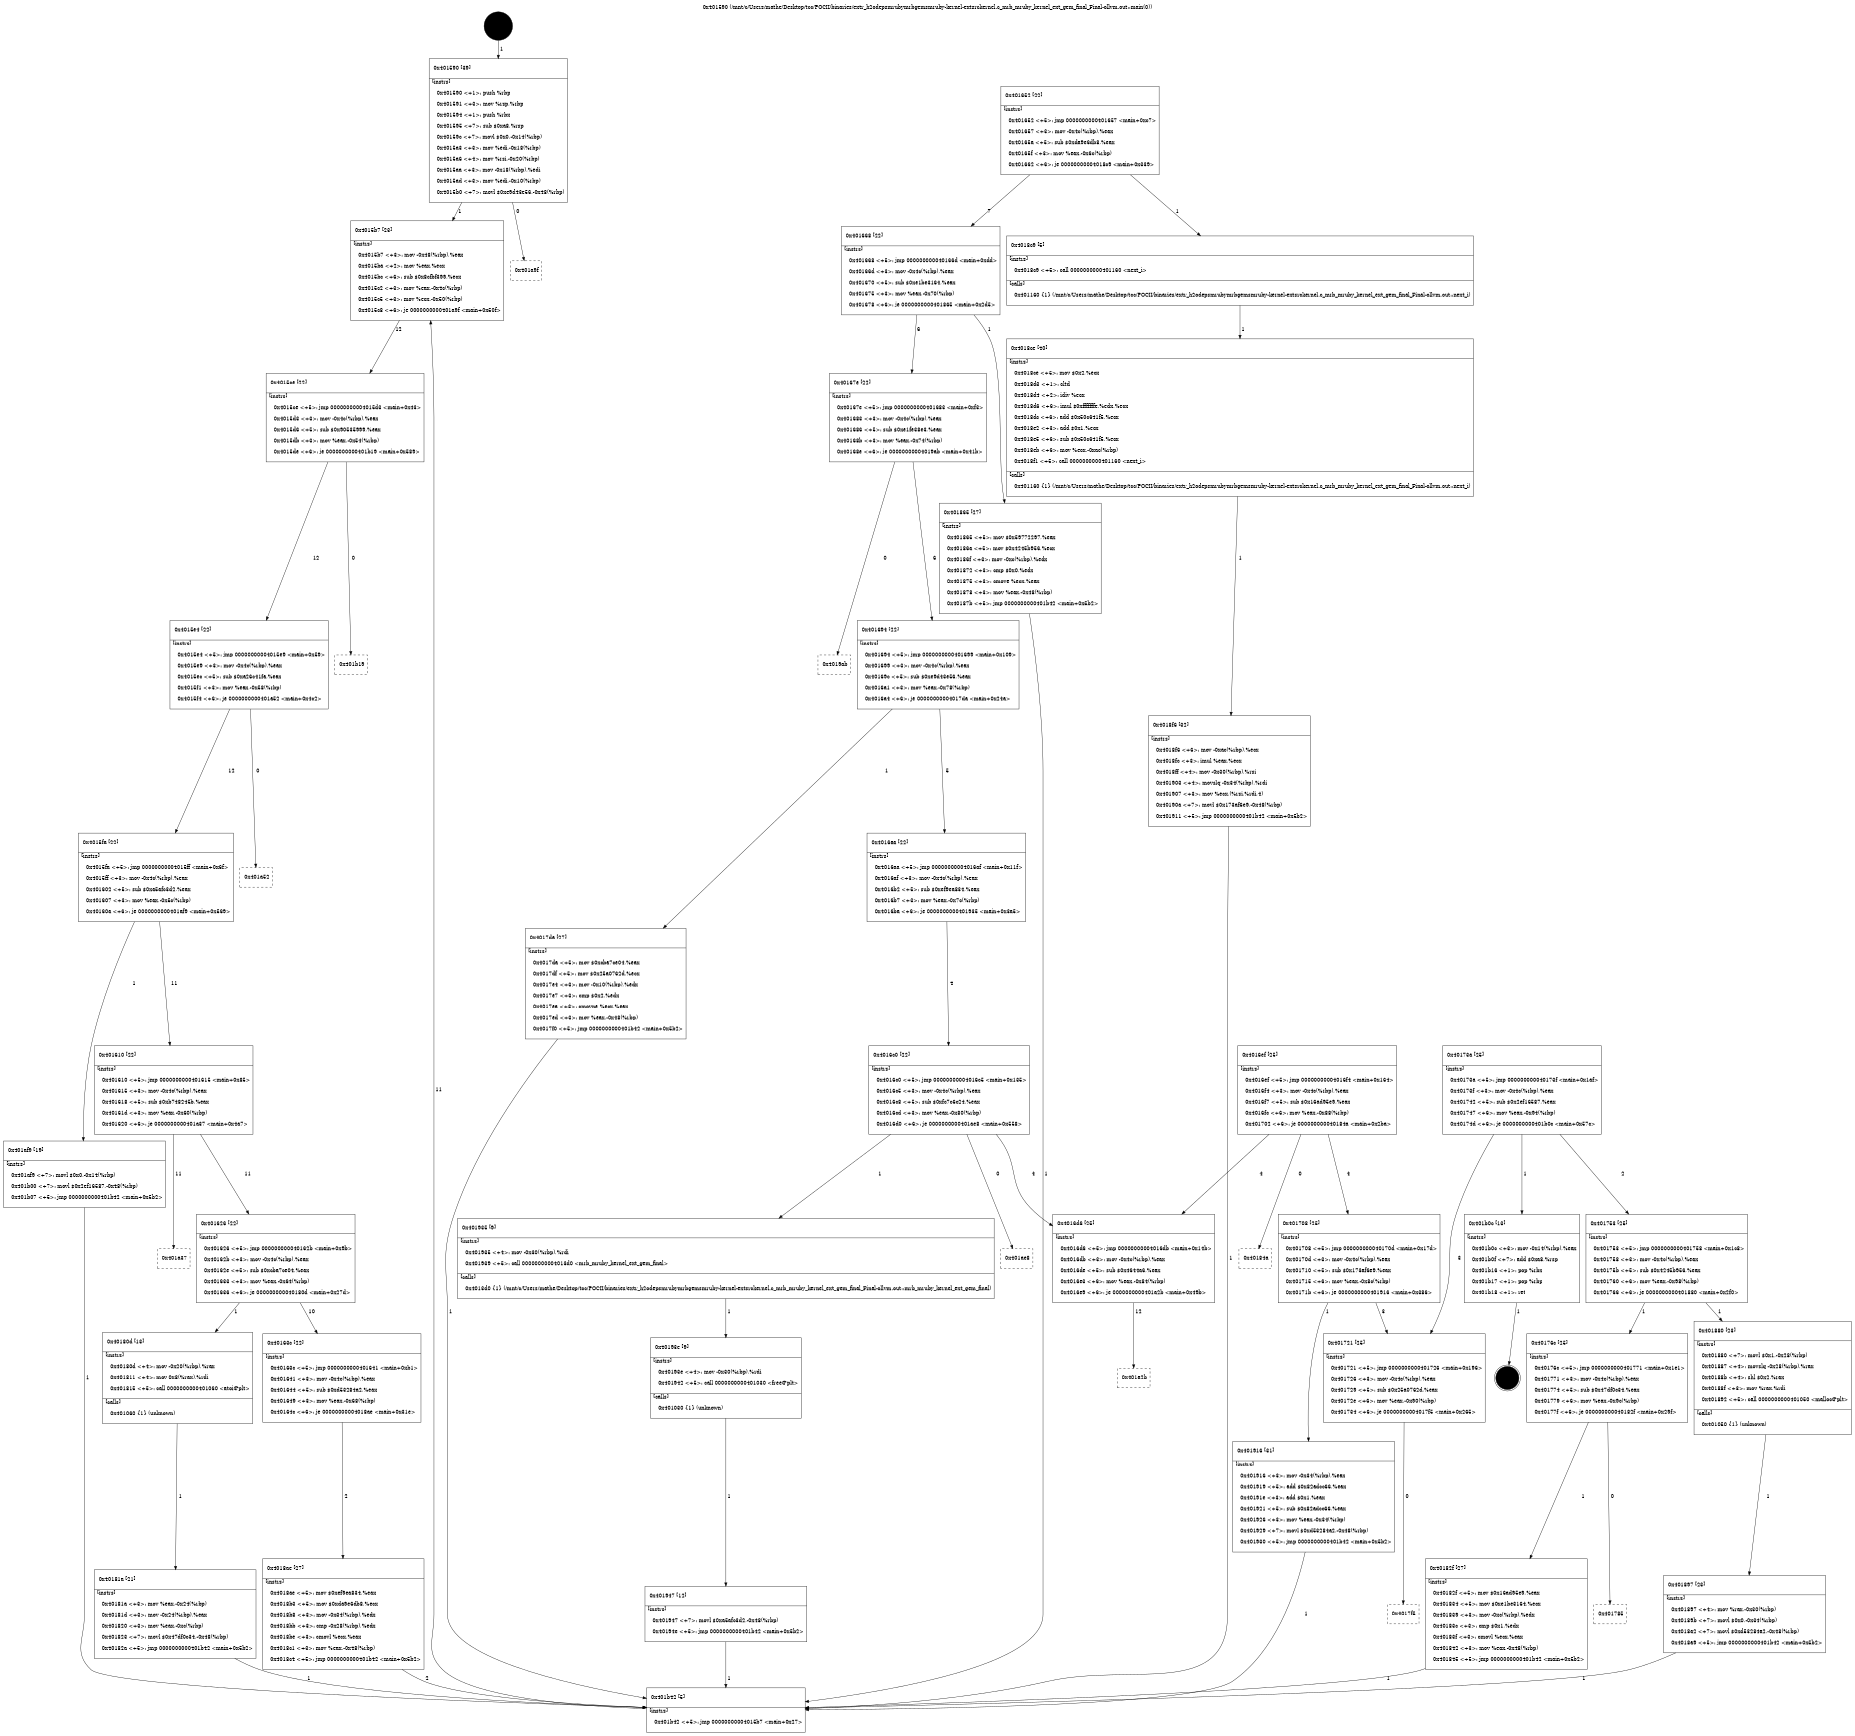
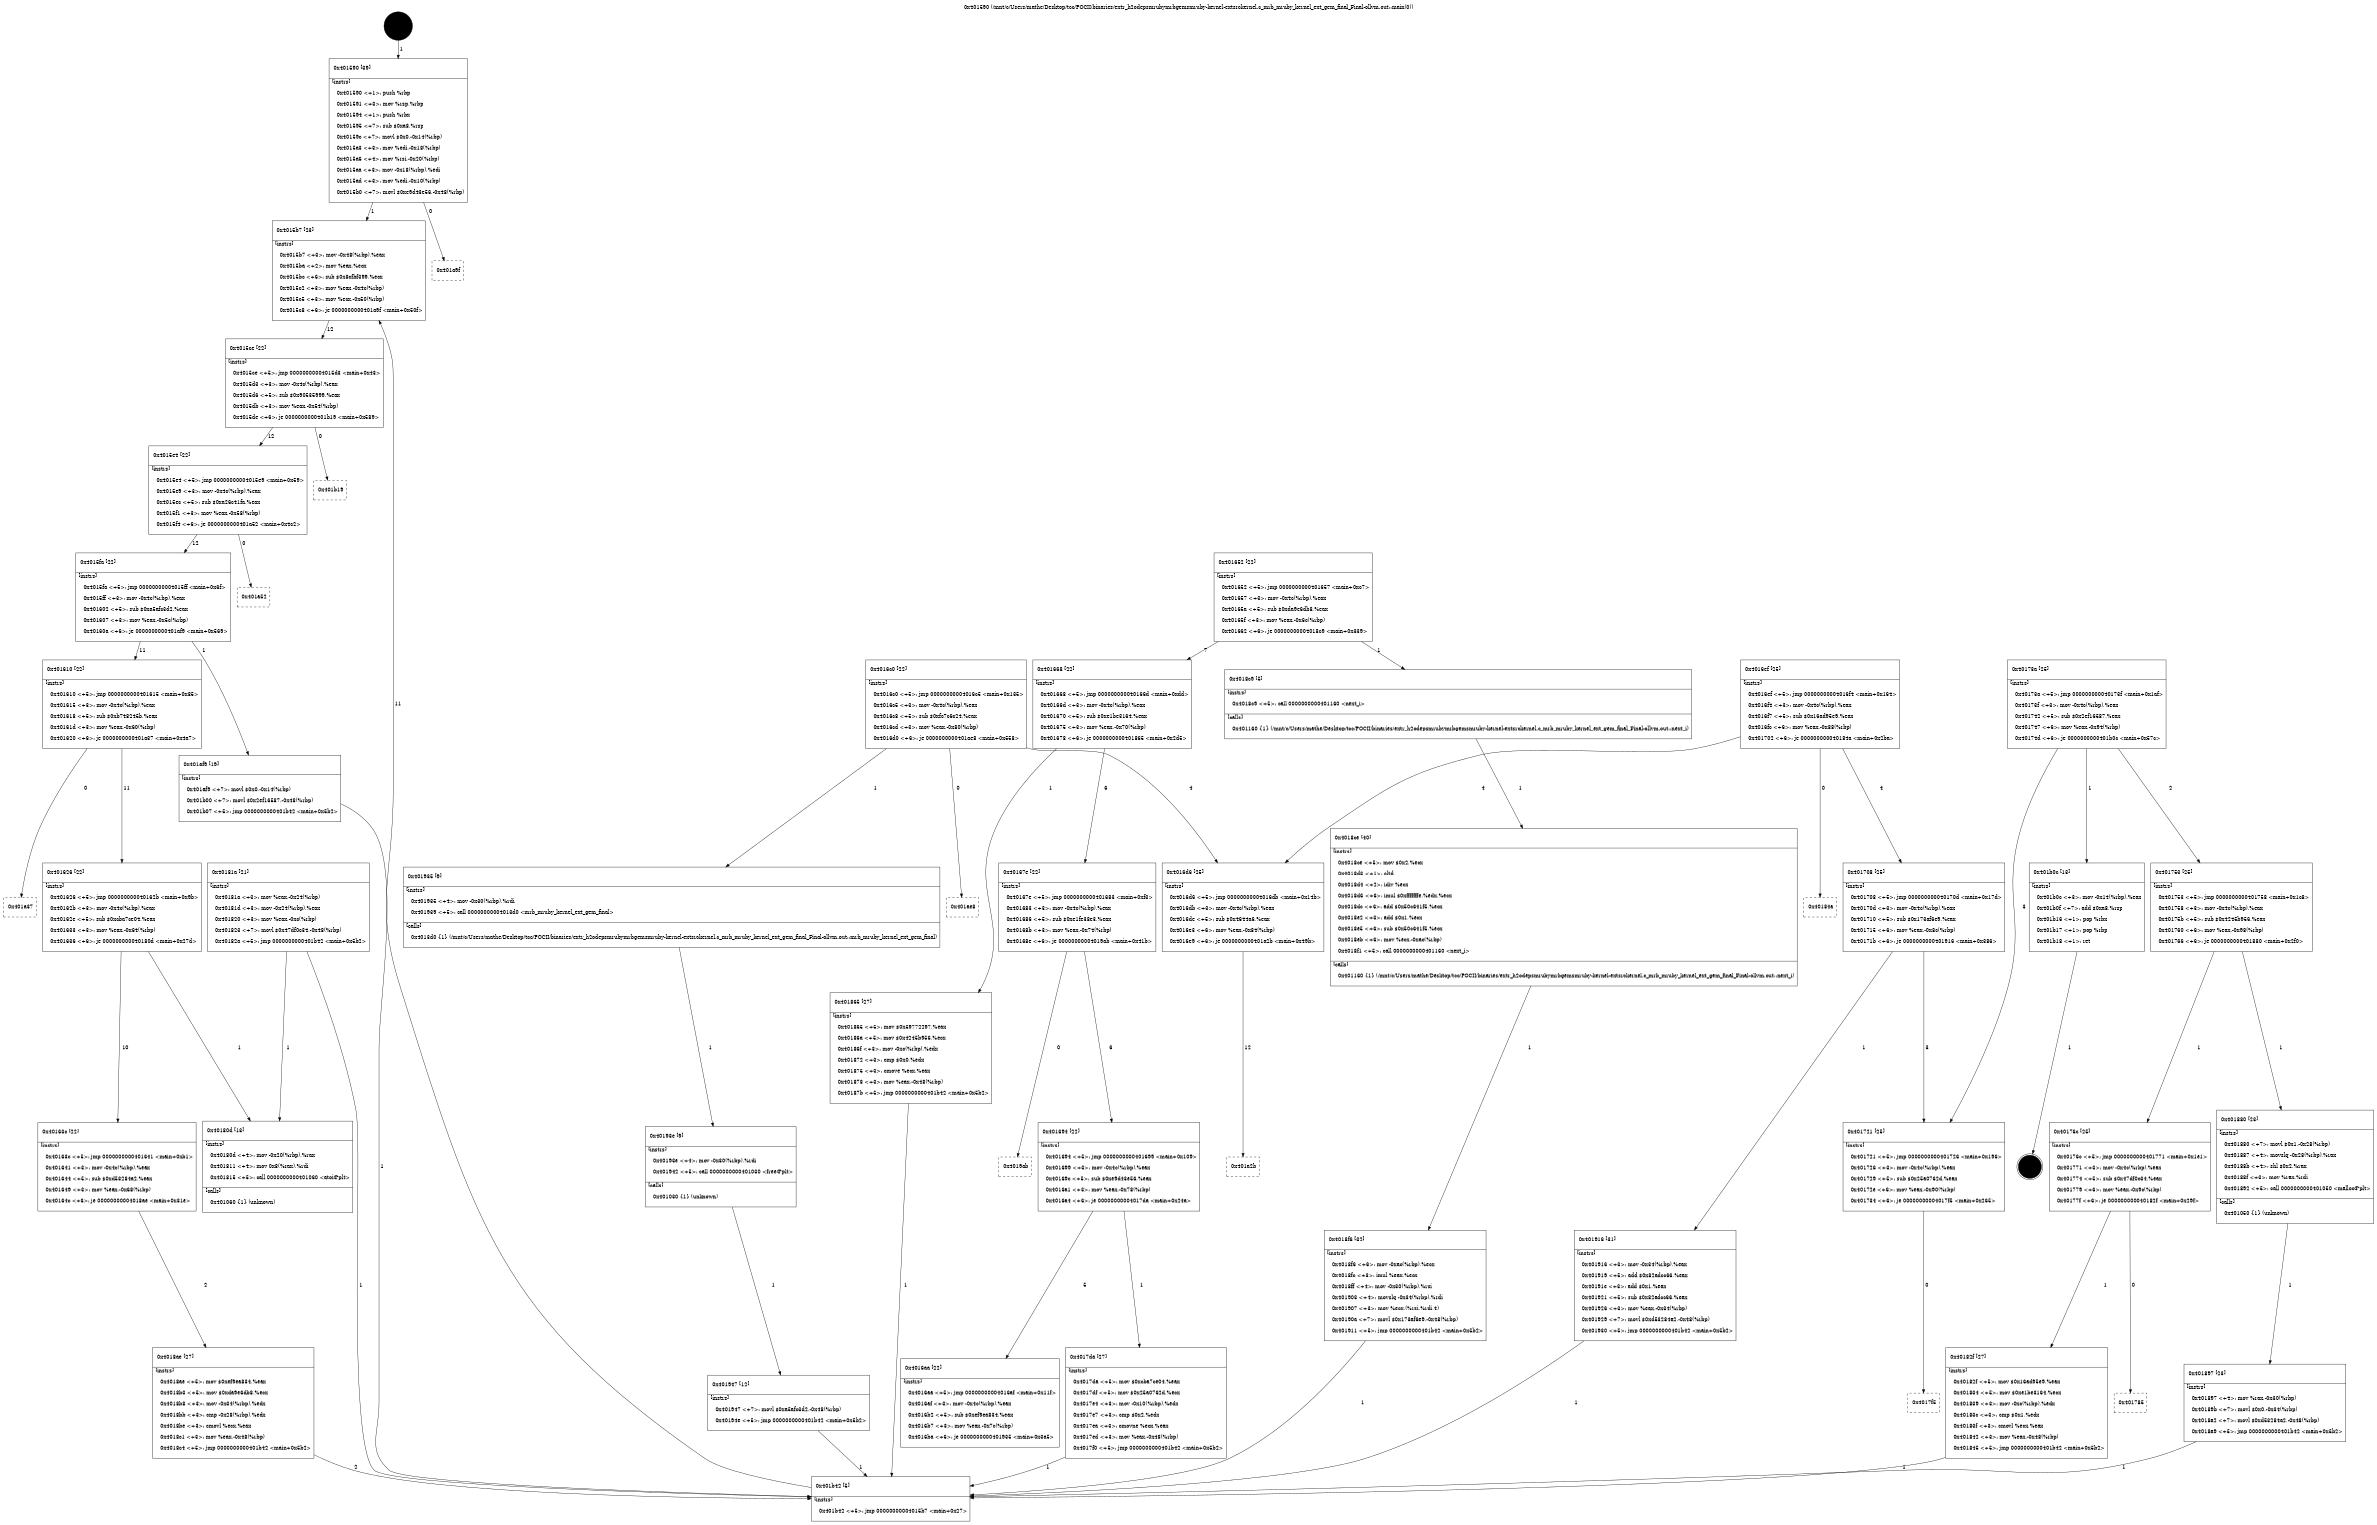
(948, 982) -> none
(178, 1174) -> (85, 788)
(176, 1495) -> (283, 1035)
